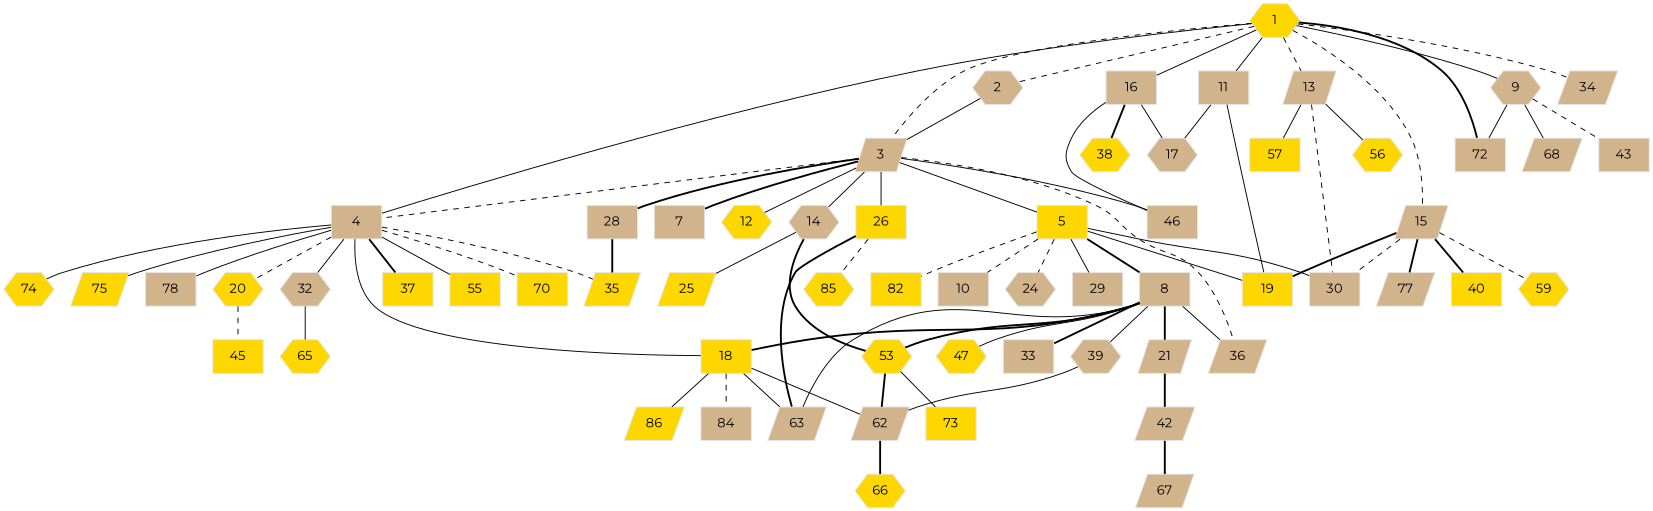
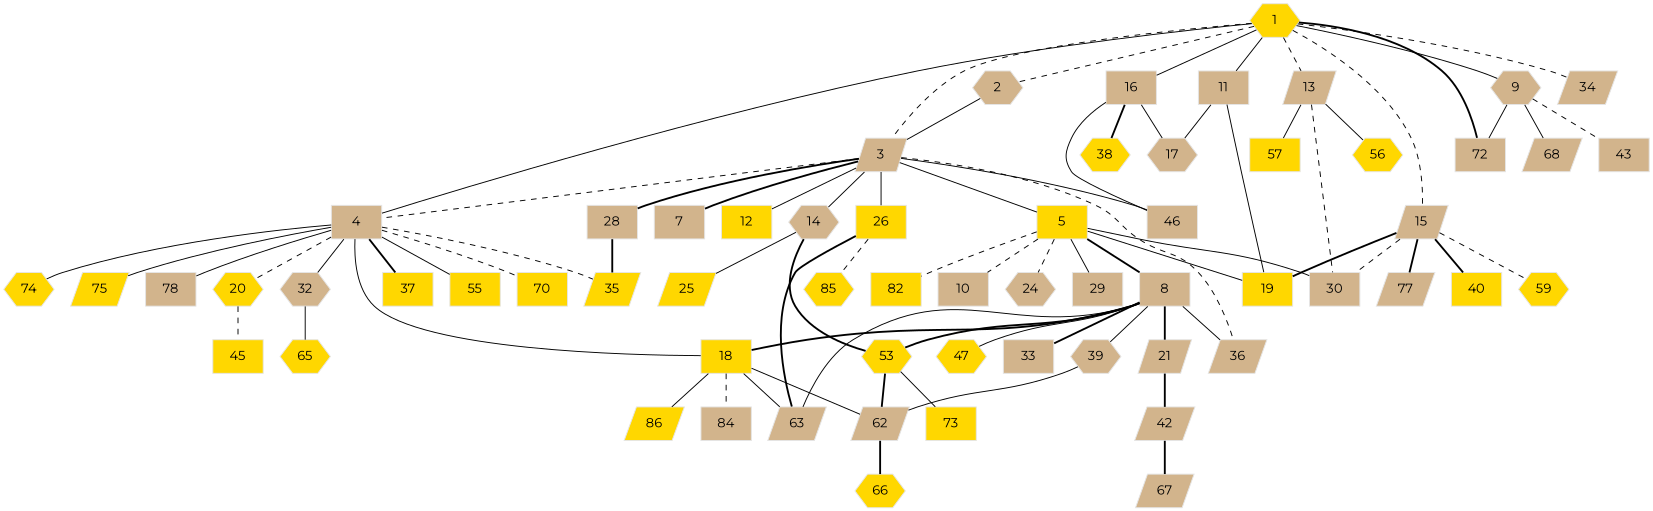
(747, 222) -> (747, 222)
